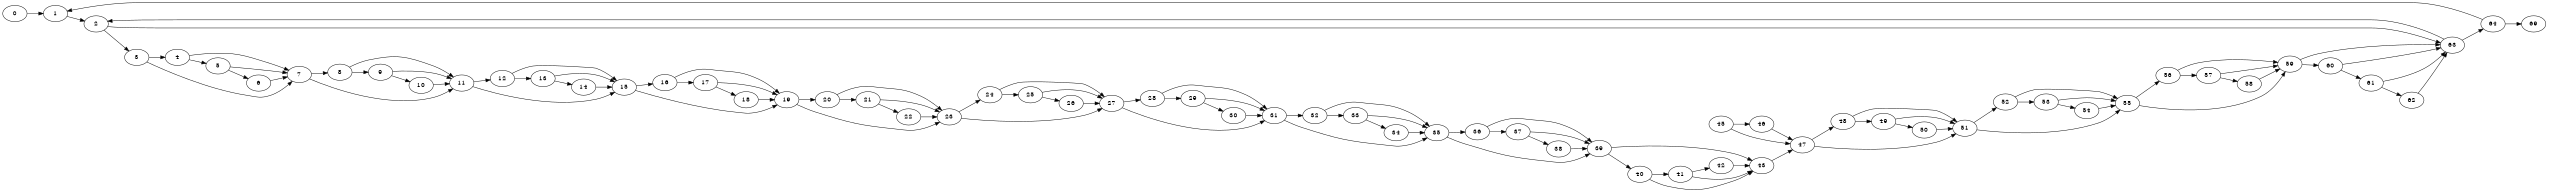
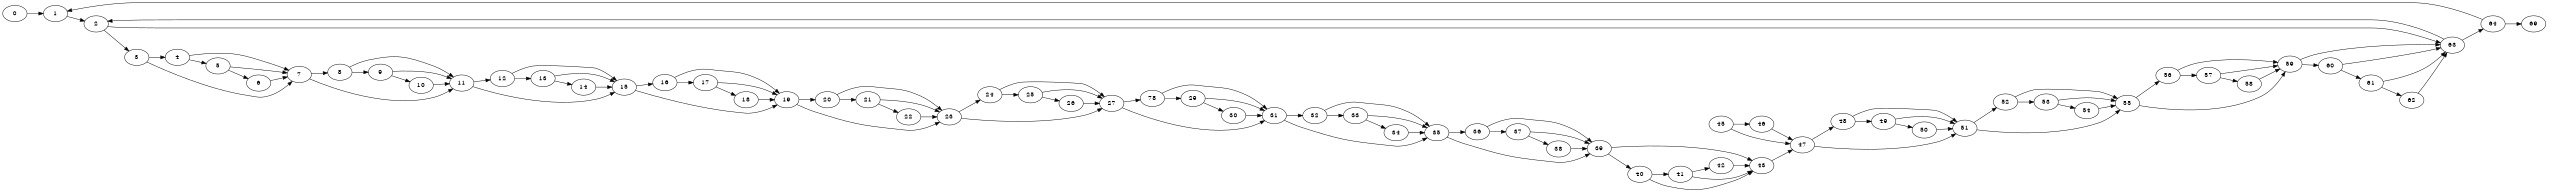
(1152, 98) -> (1152, 98)
